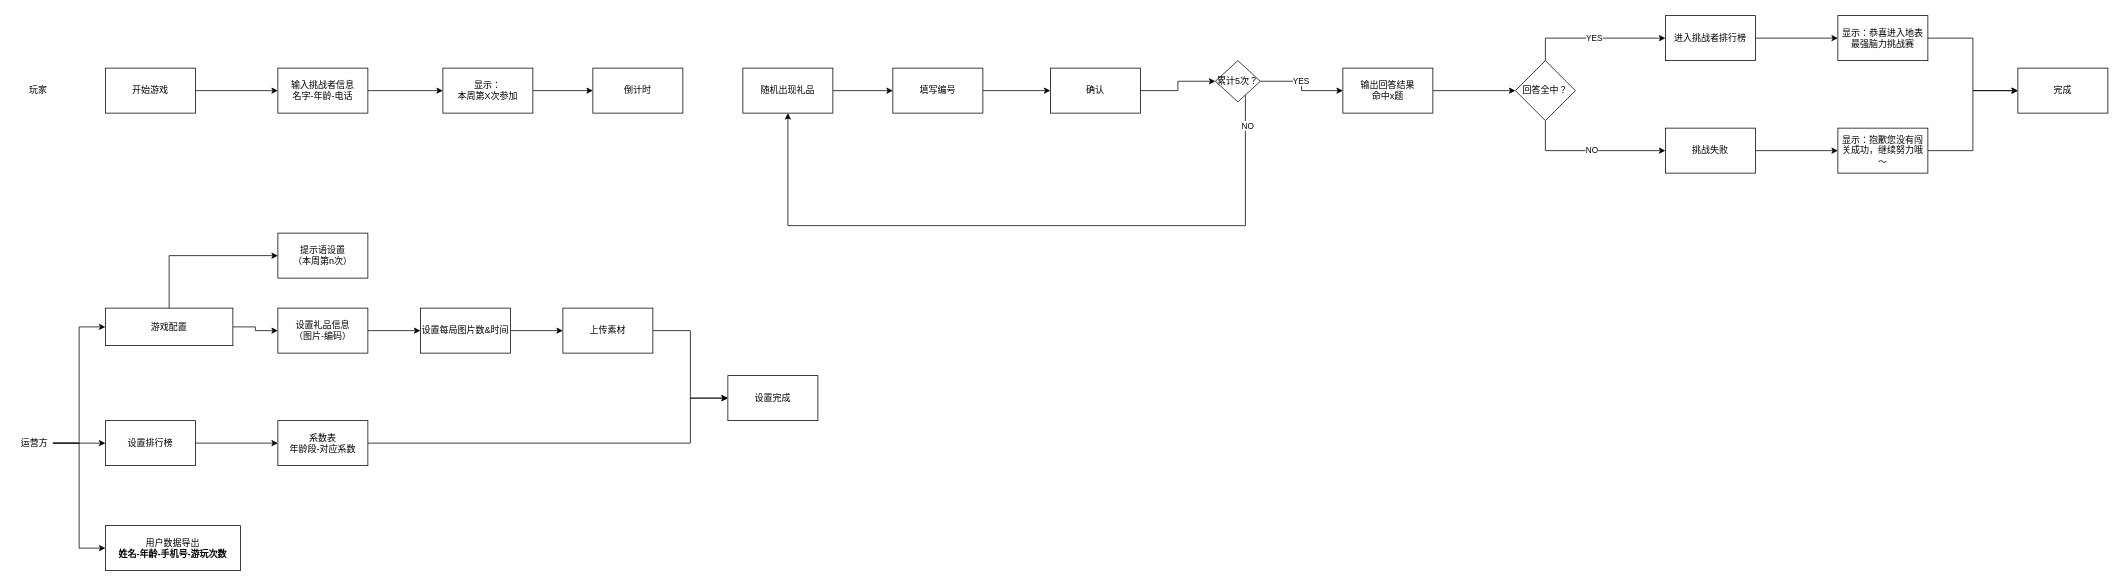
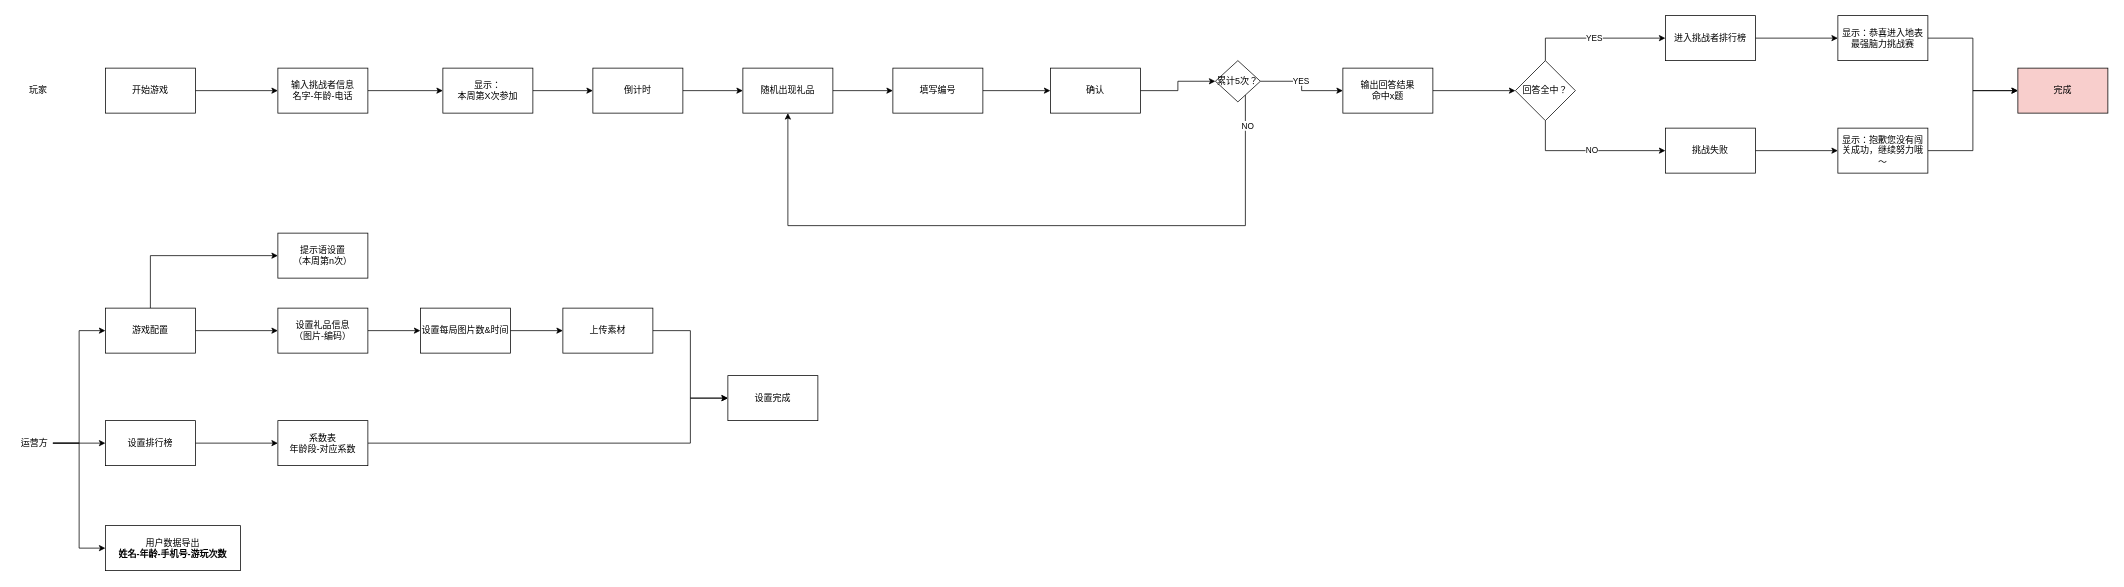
none -> (710, 90)
(2063, 90) -> (2063, 90)
(169, 327) -> (150, 330)
